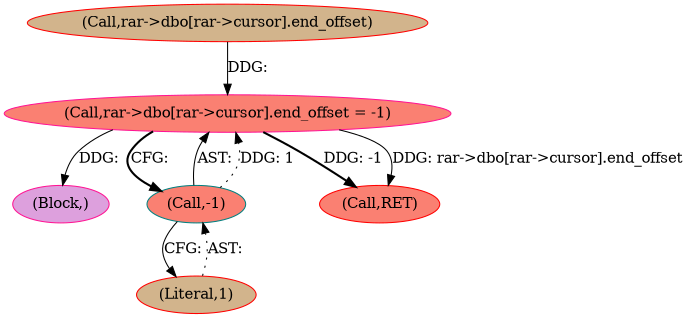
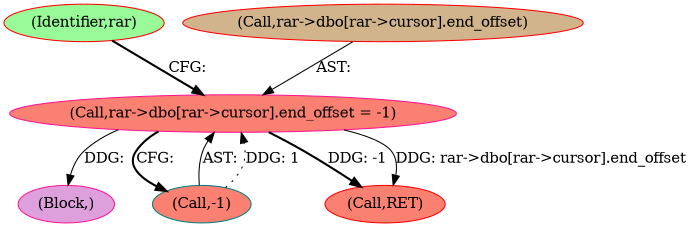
none -> (84, 23)
(250, 68) -> (336, 68)
(196, 295) -> none
